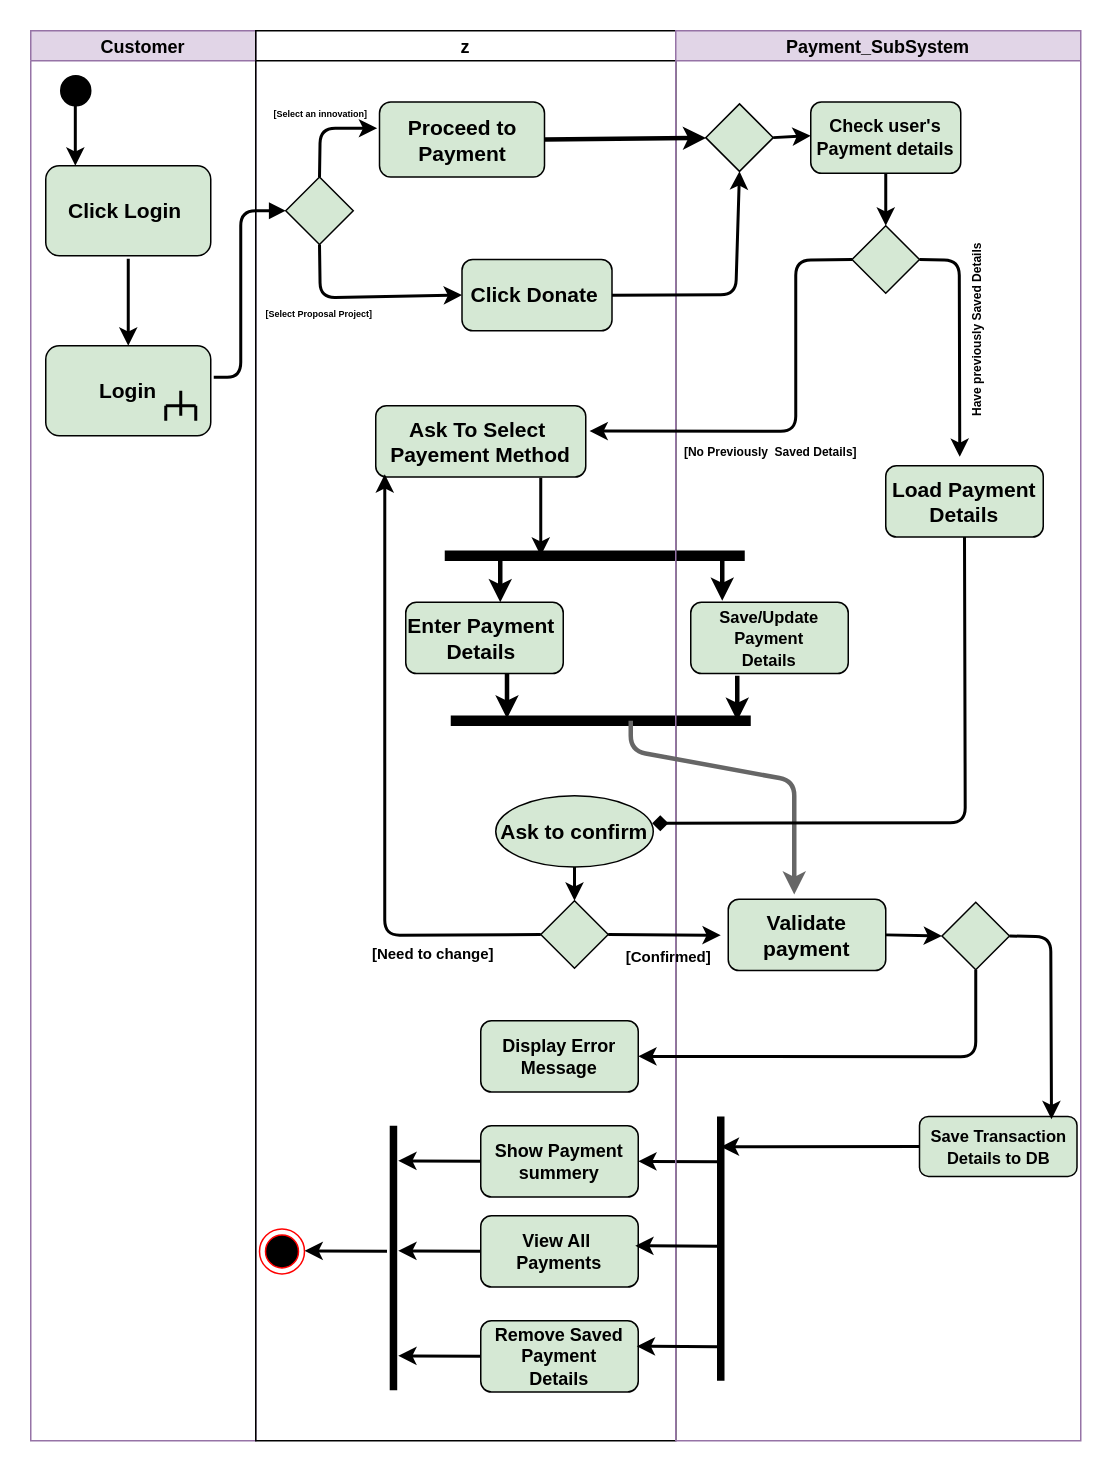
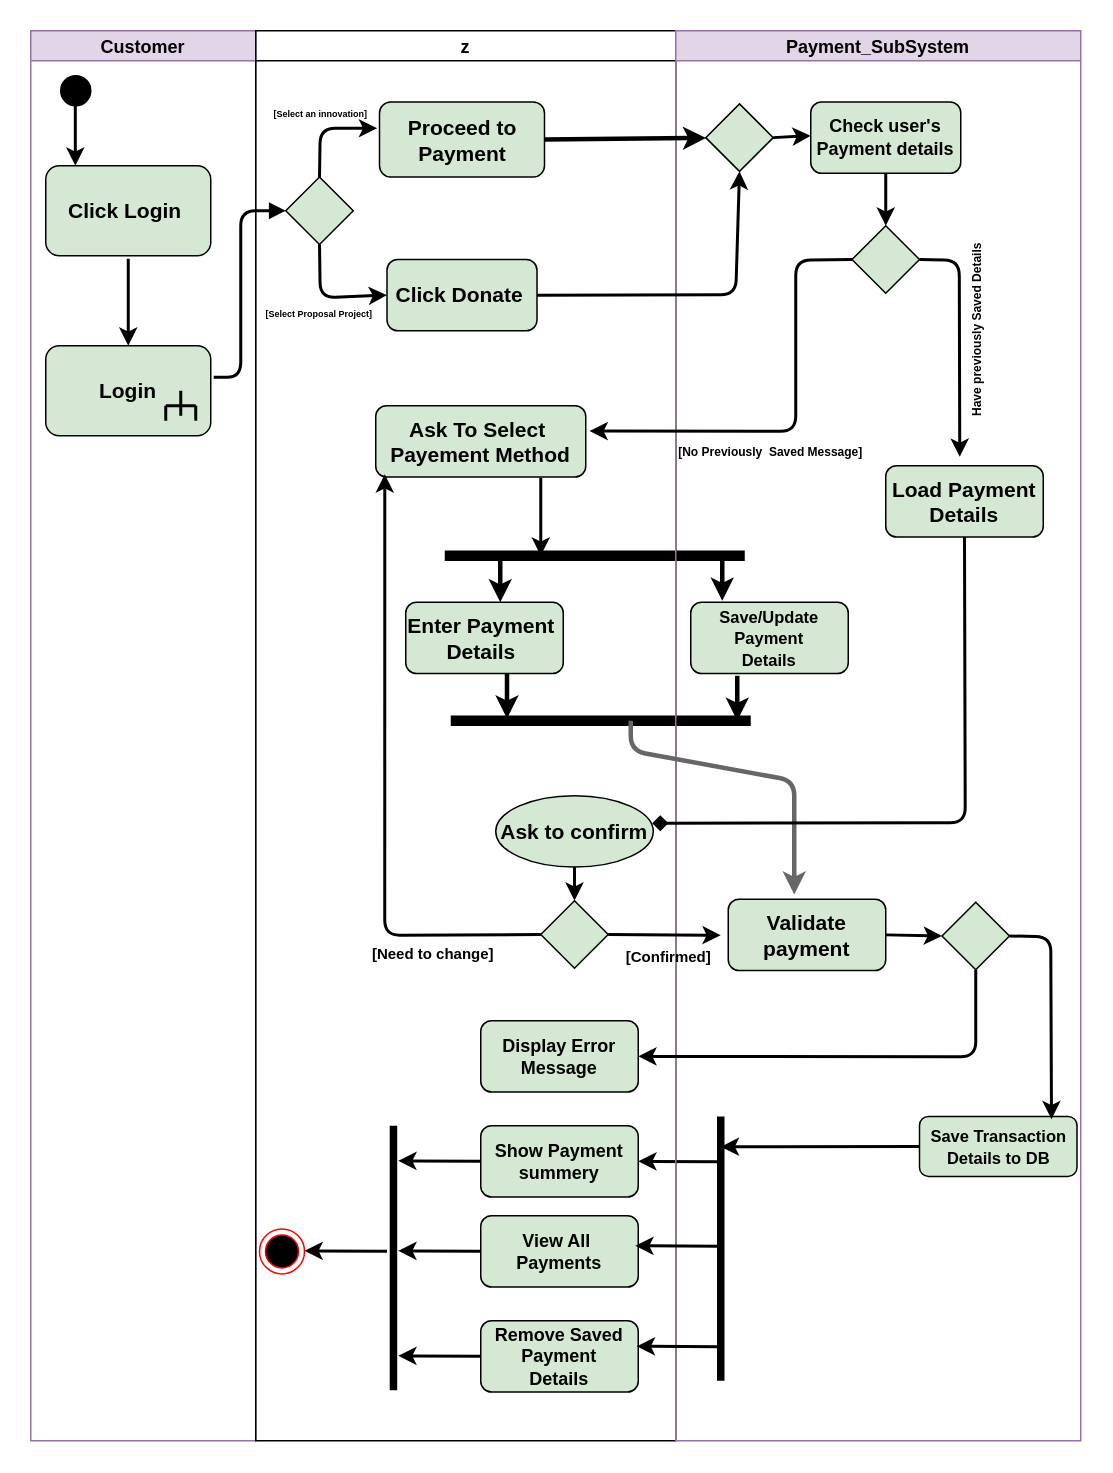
(537, 295) -> (462, 295)
(771, 451) -> (771, 451)
